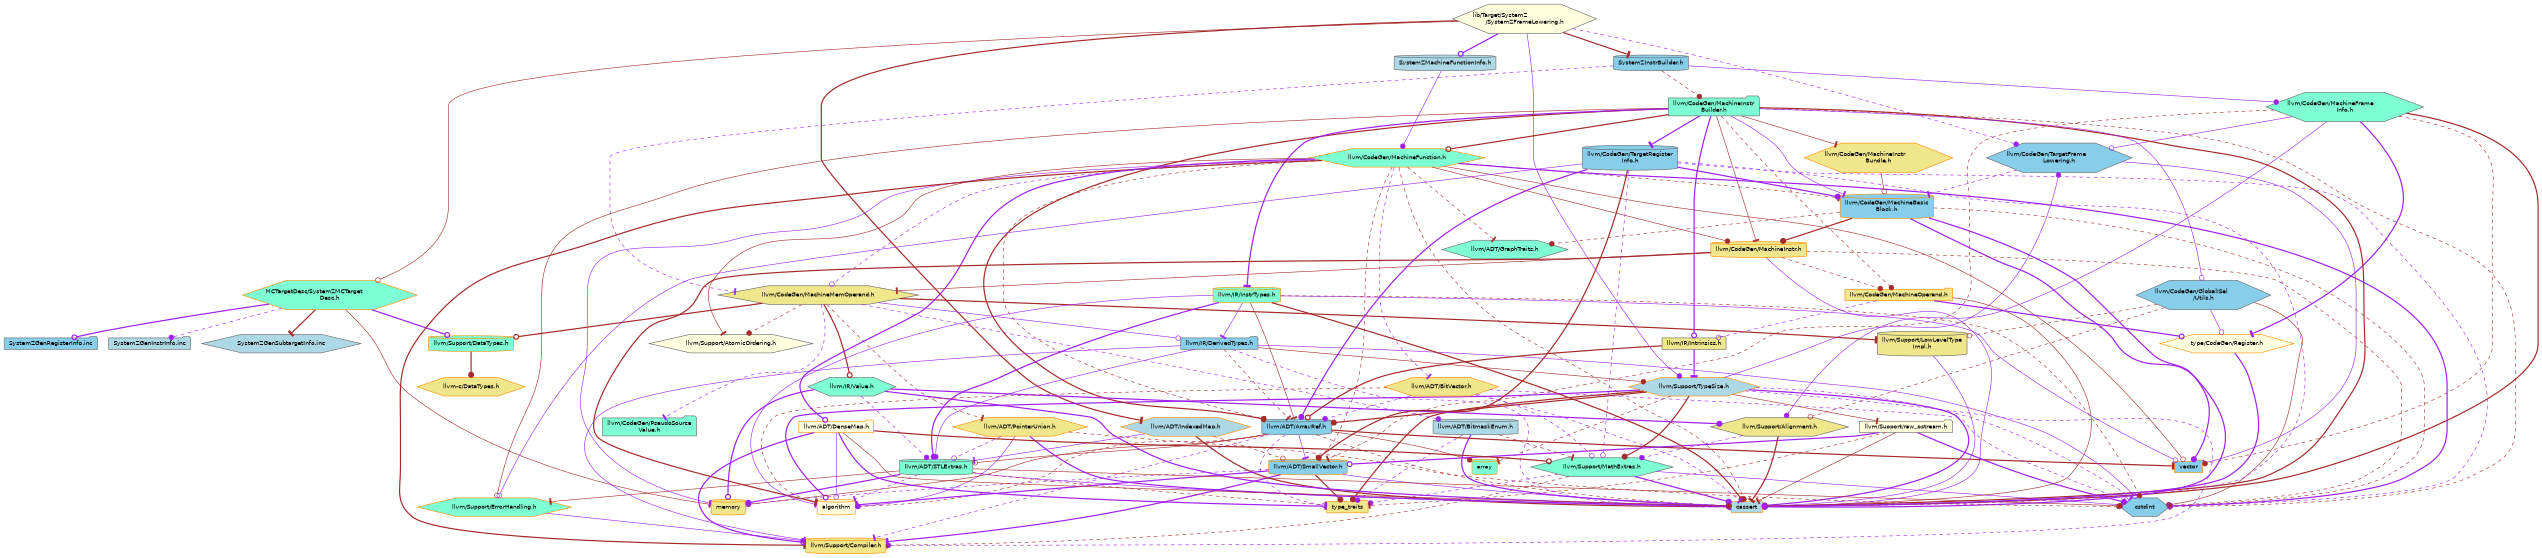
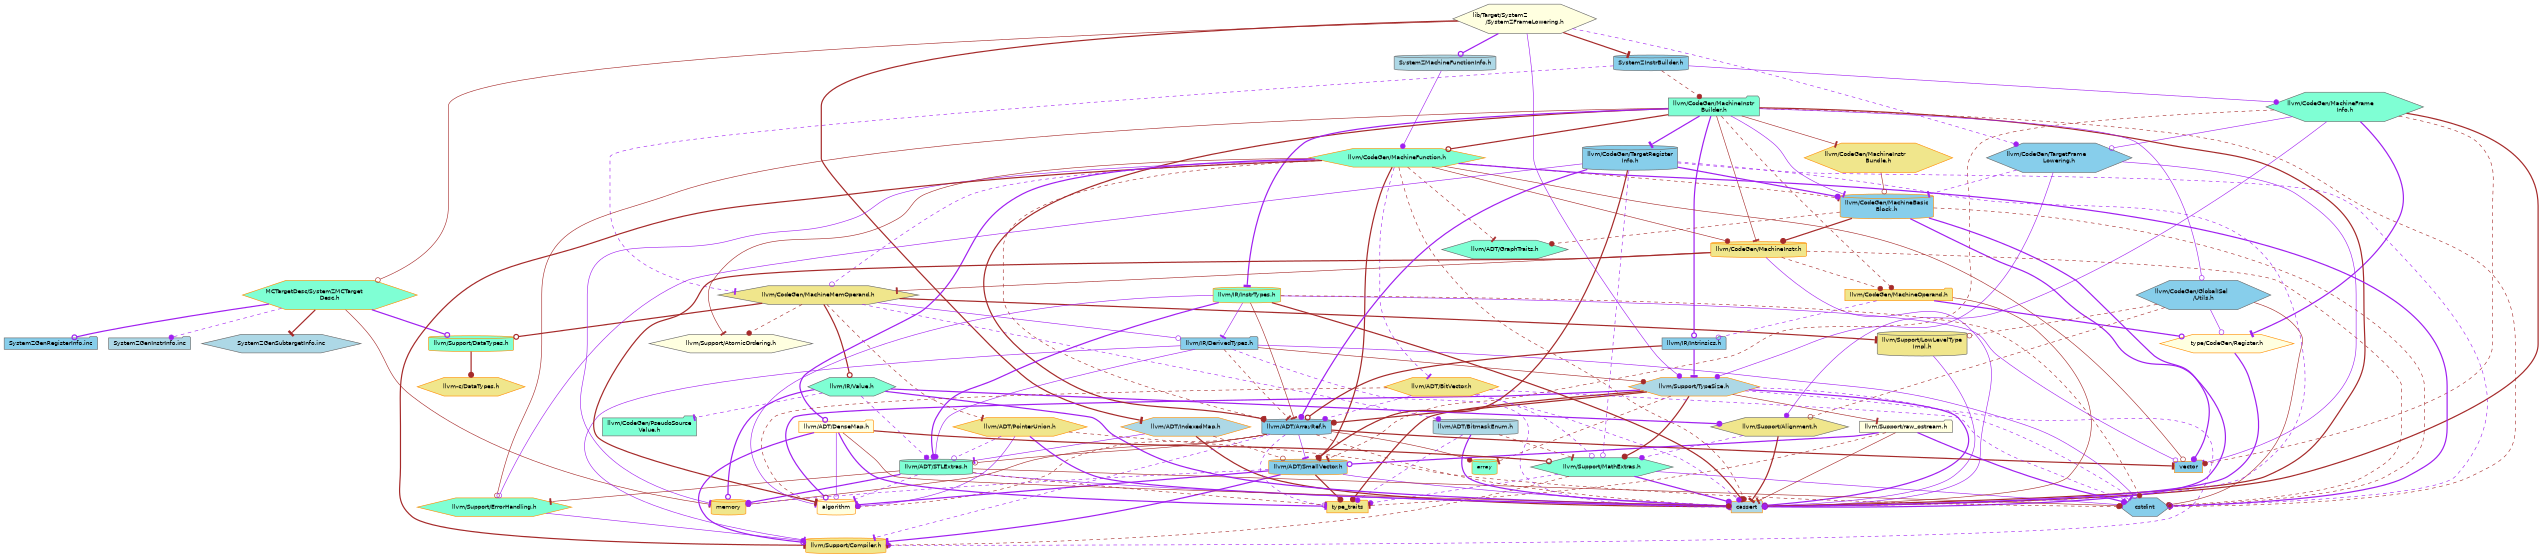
(1365, 308) -> (1365, 308)
(1929, 327) -> (1925, 327)
(1694, 344) -> (1694, 344)
(755, 374) -> (759, 405)
(1612, 434) -> (1612, 434)
